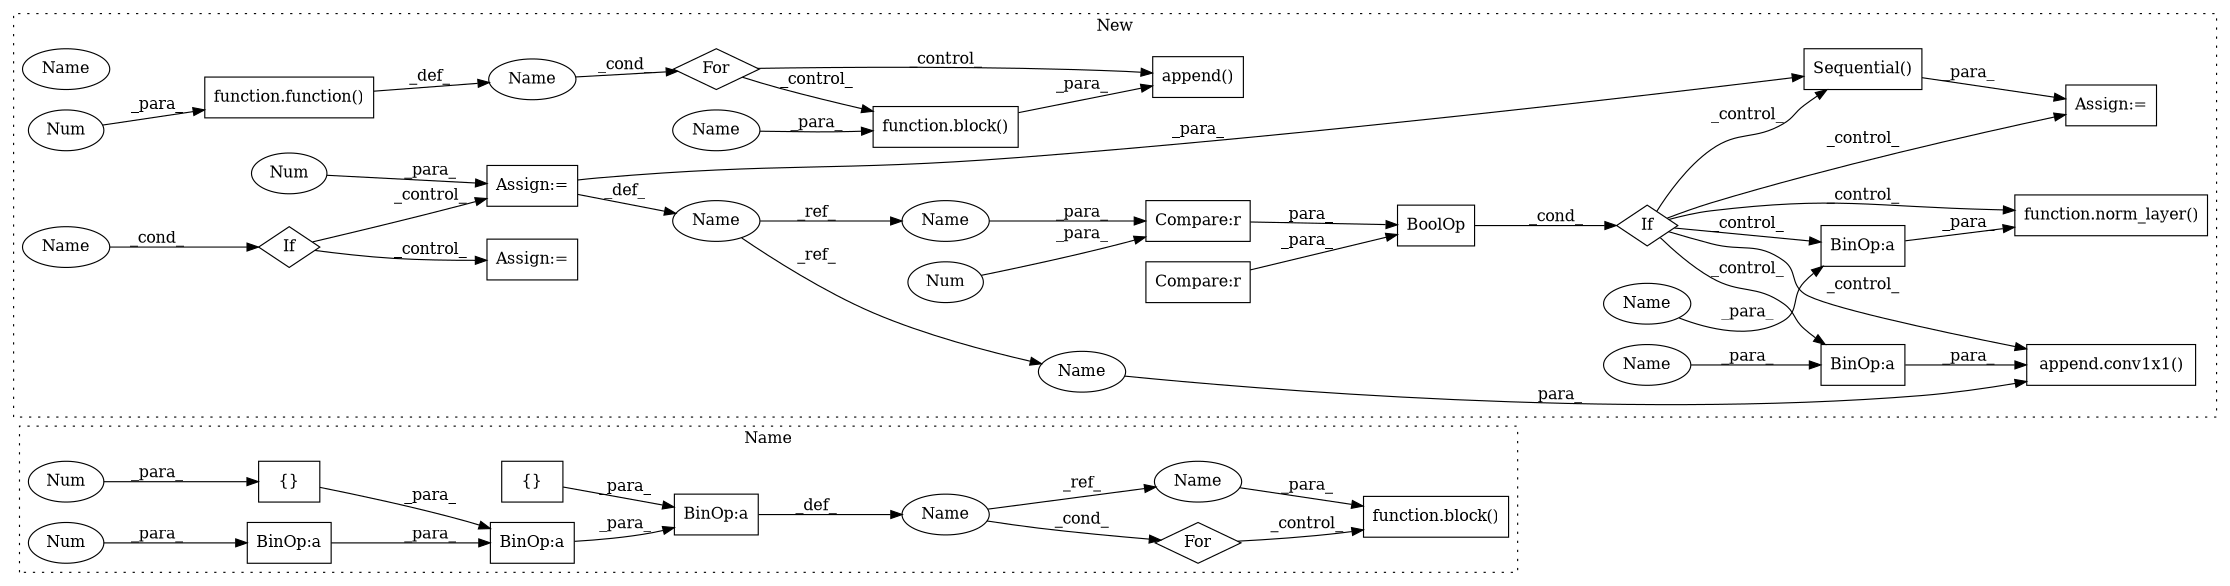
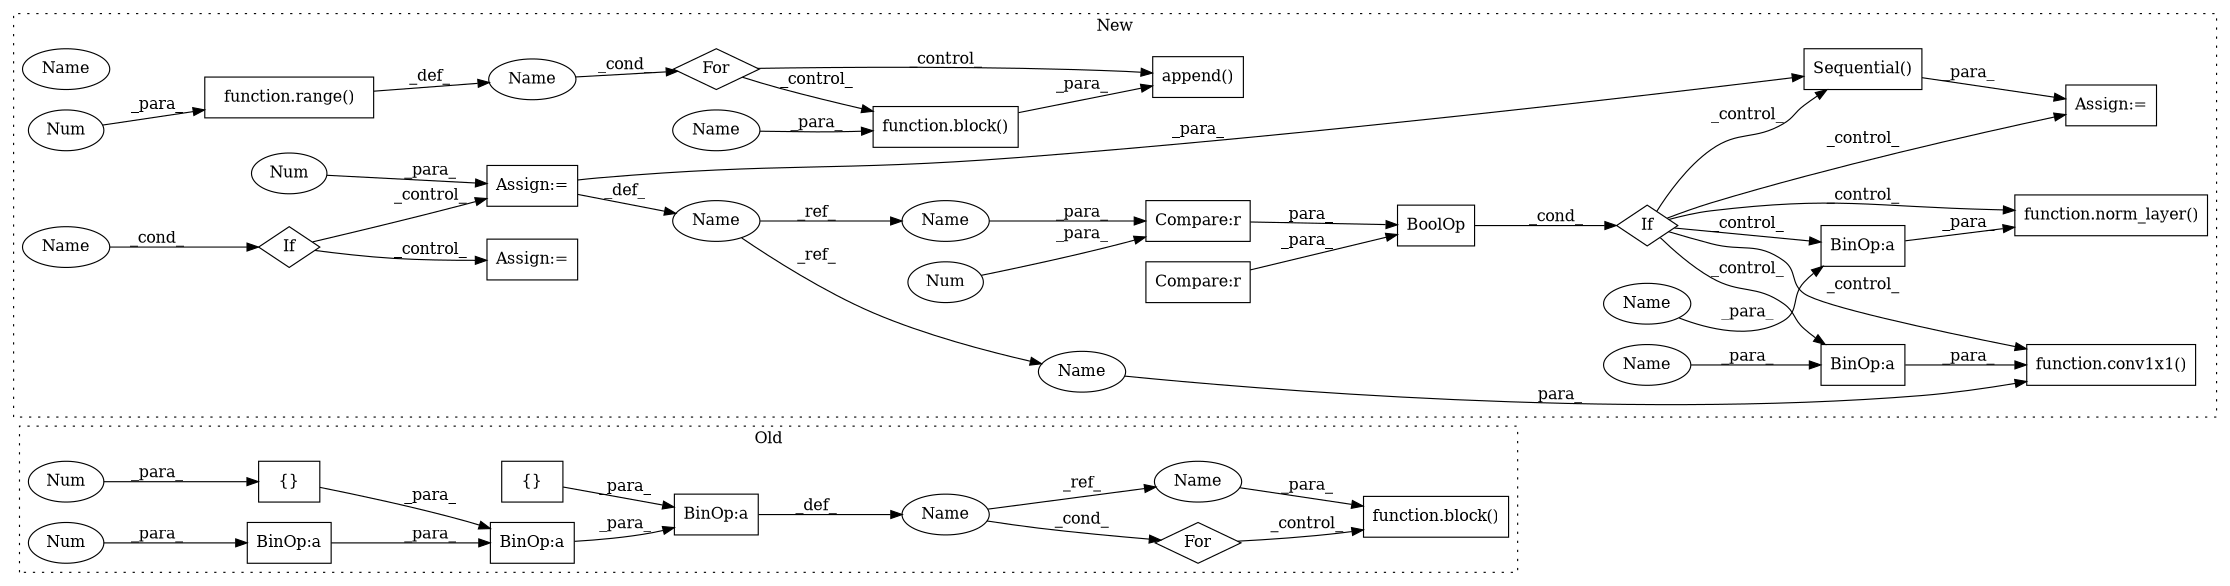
(289, 97) -> (289, 97)
(2111, 365) -> (2111, 365)
(769, 439) -> (769, 439)
